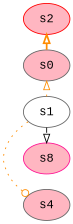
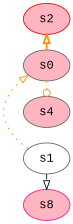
(4, 155) -> (47, 85)
